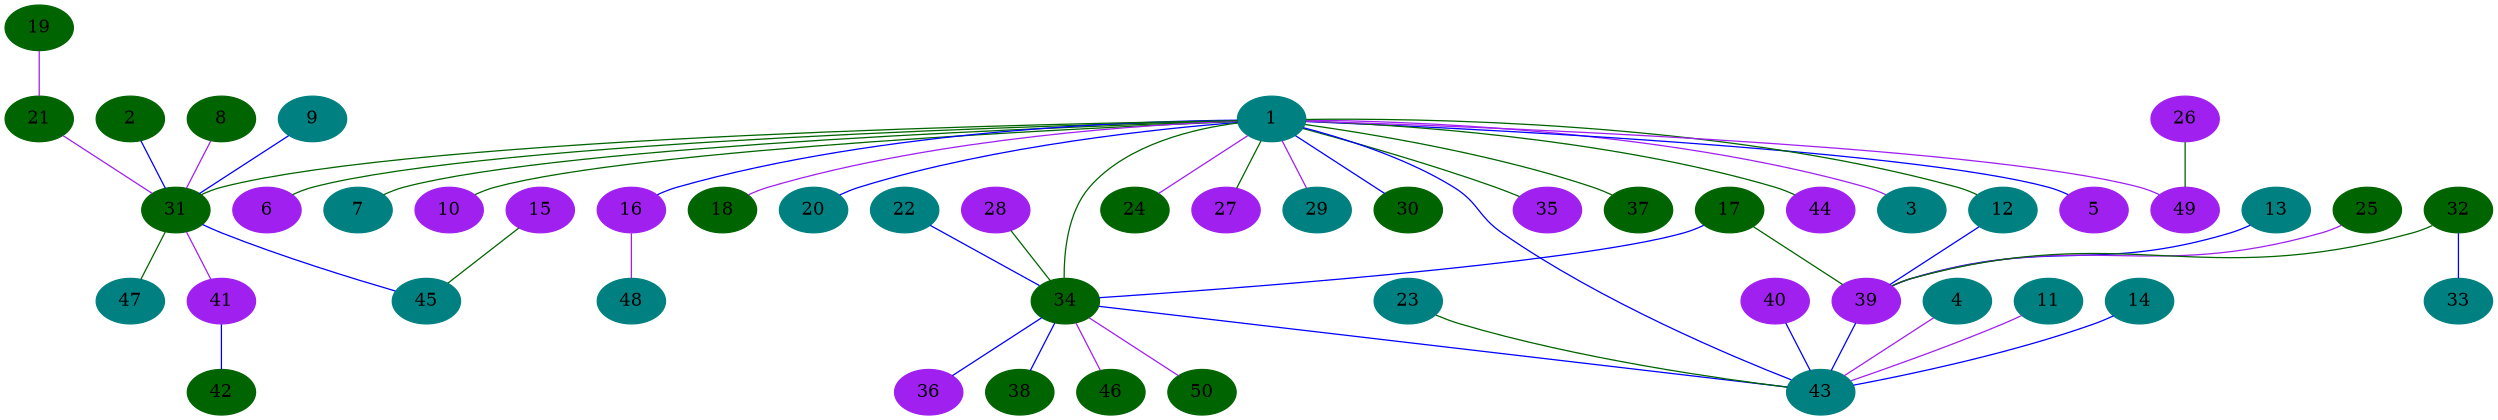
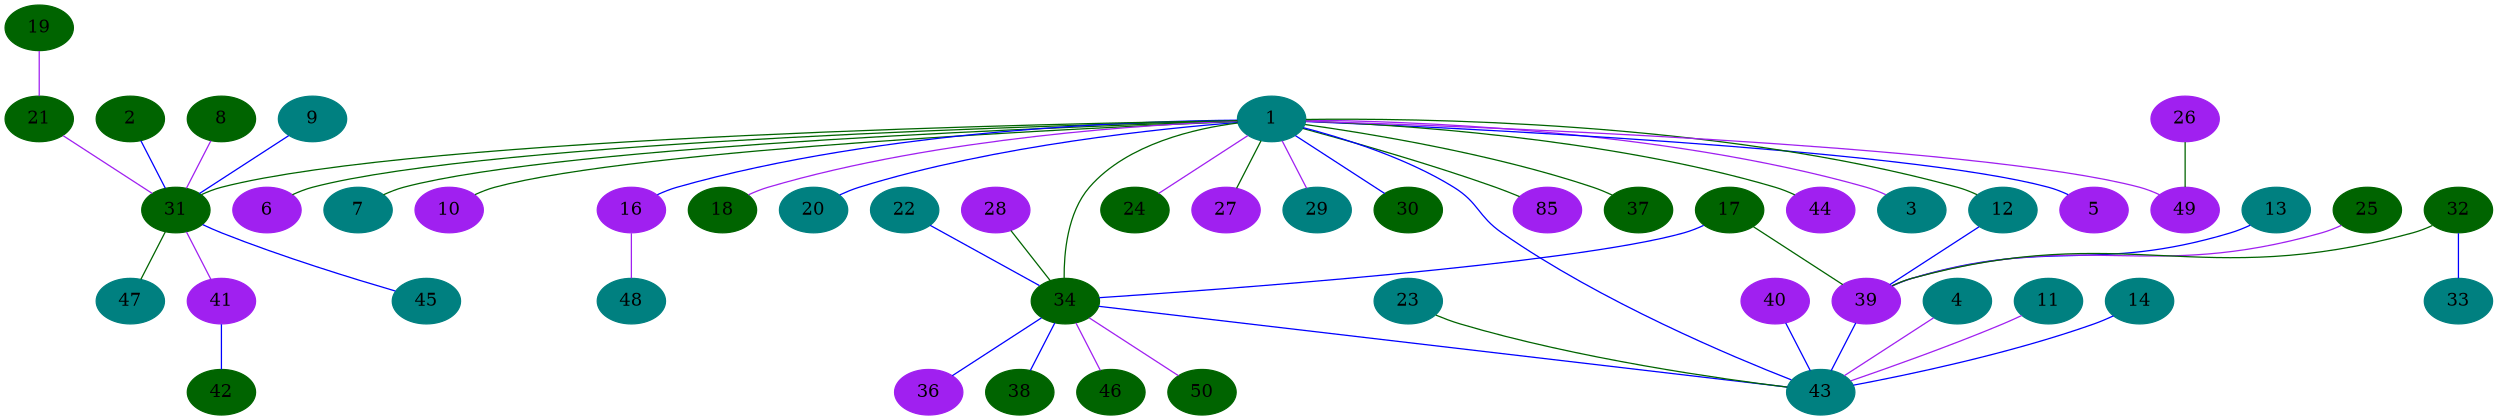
(540, 210) -> none
(1547, 210) -> (1547, 210)
